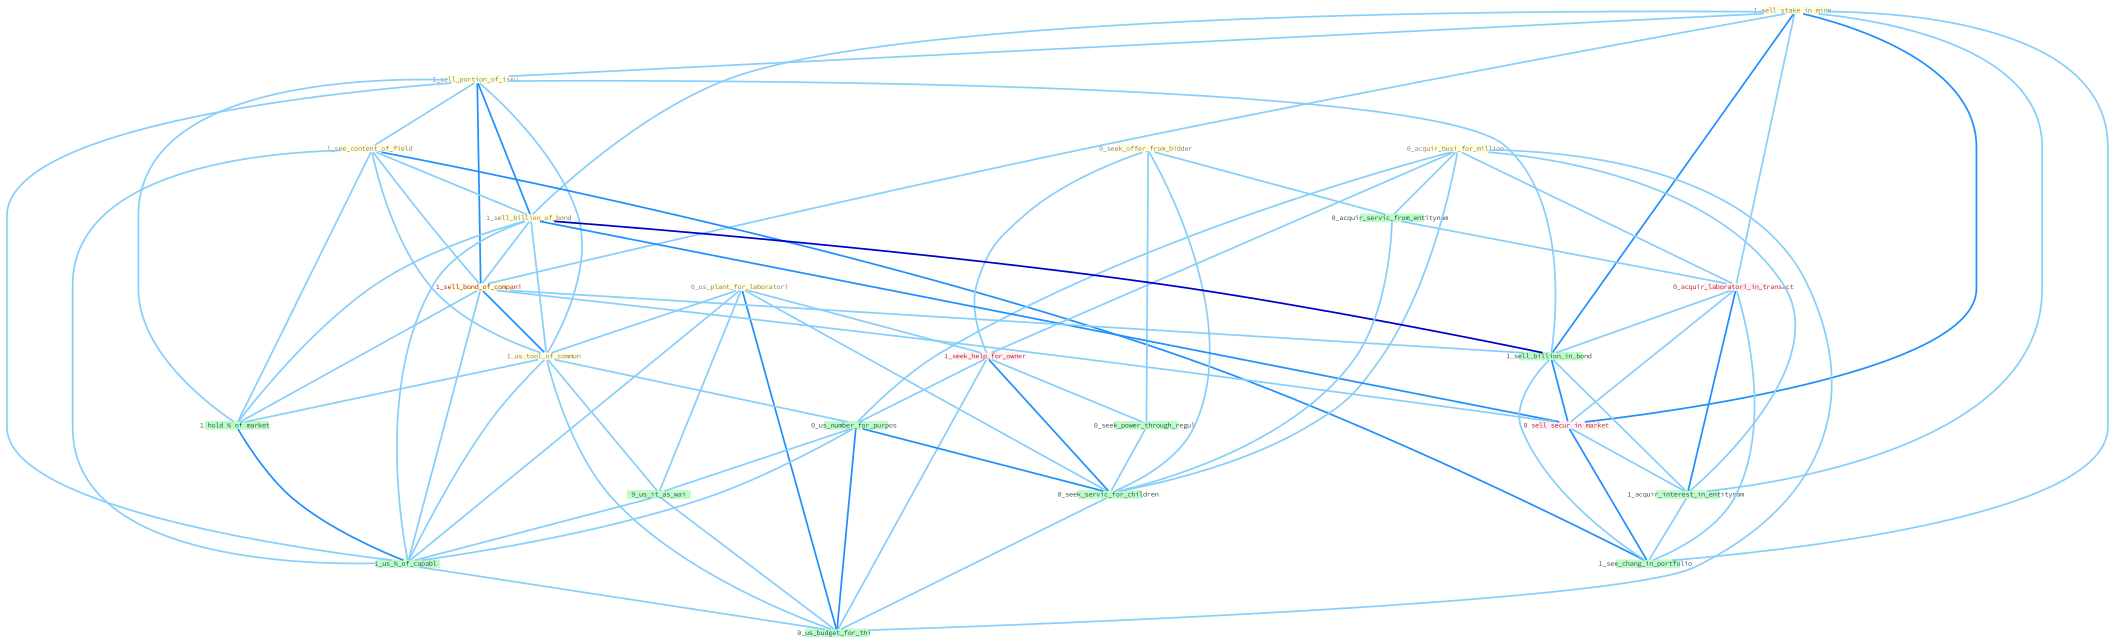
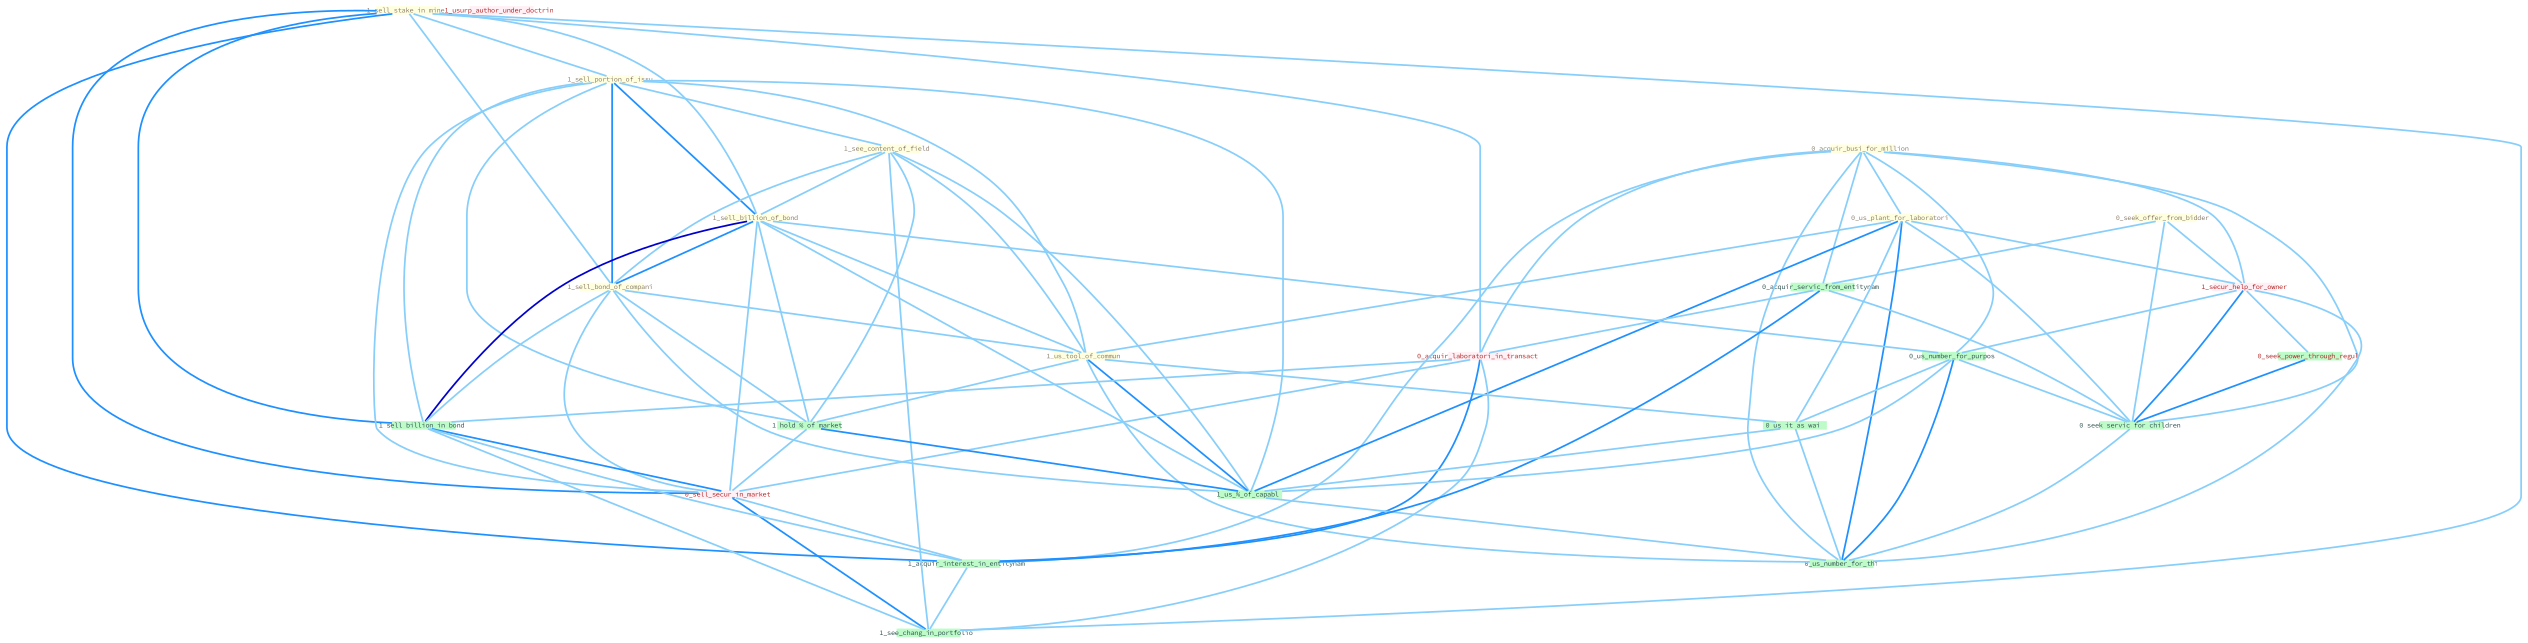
none -> (501, 10)
none -> (1882, 183)
(506, 252) -> (685, 253)
(481, 287) -> (612, 287)
(2042, 288) -> (114, 483)
(997, 299) -> (906, 379)
(1147, 300) -> none
(948, 302) -> (744, 356)
(514, 322) -> (849, 322)
(987, 356) -> (2244, 287)
none -> (374, 360)
(686, 388) -> (1356, 287)
(1146, 425) -> (2310, 356)
(559, 439) -> (1576, 356)
none -> (1576, 440)
(468, 454) -> (1168, 425)
none -> (770, 460)
(983, 460) -> (2043, 391)
(1128, 460) -> (2221, 391)
(659, 495) -> (1795, 425)
(837, 633) -> (1842, 564)
